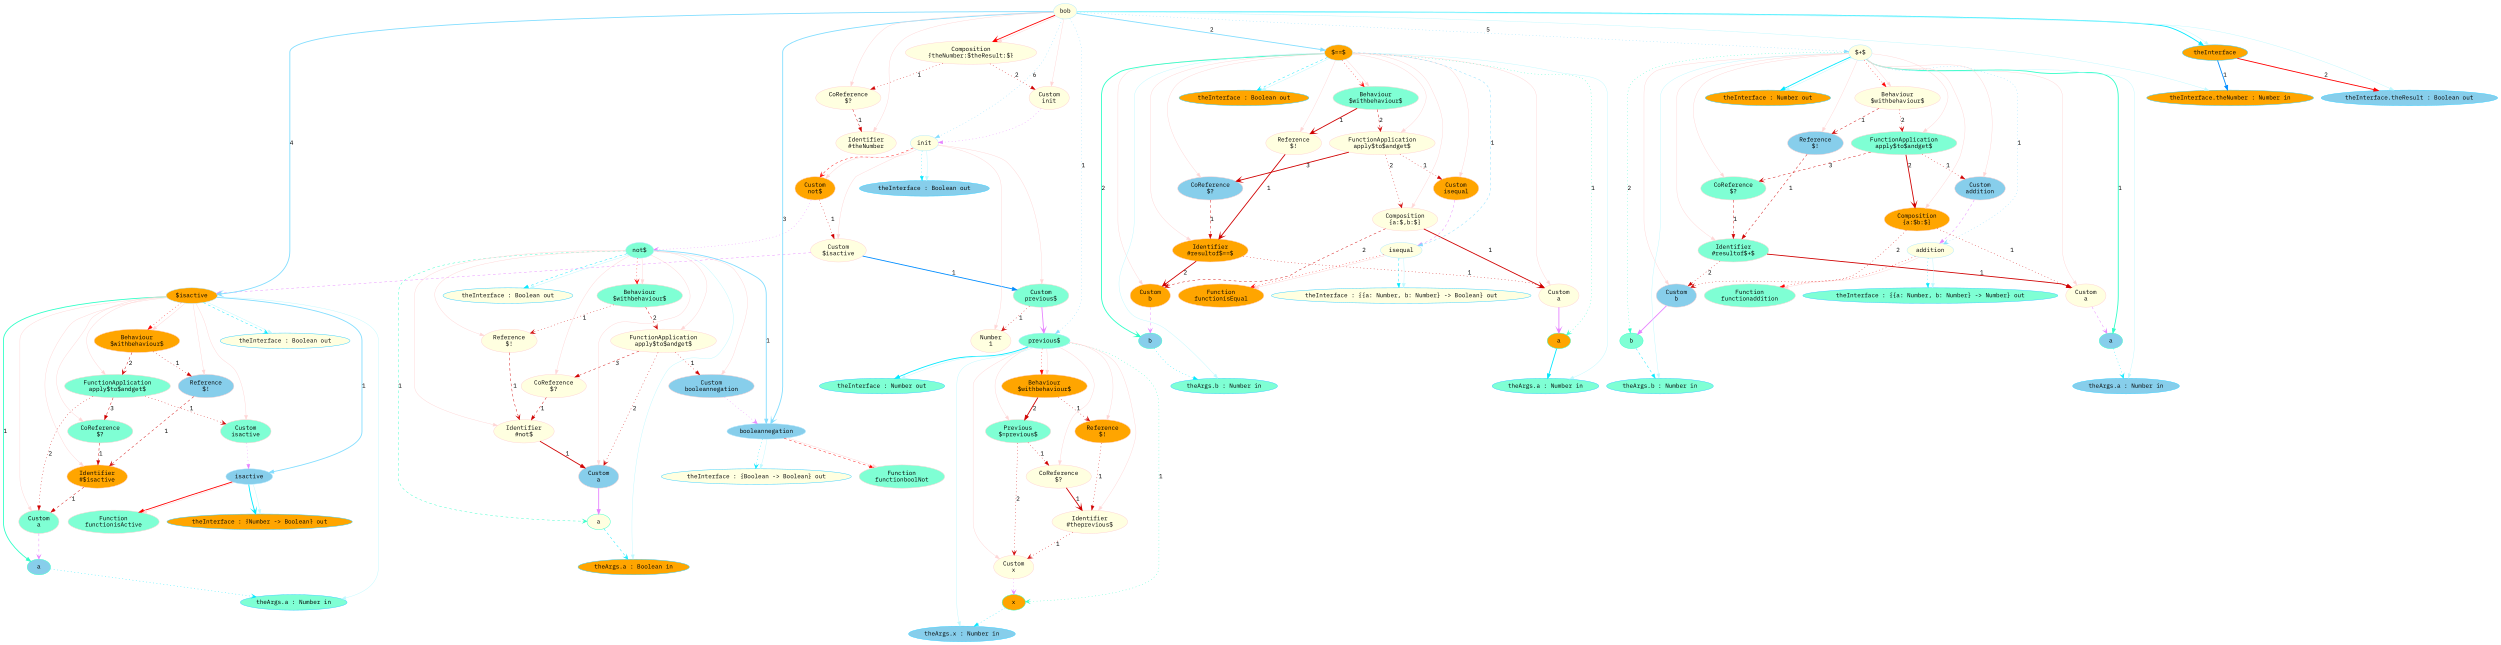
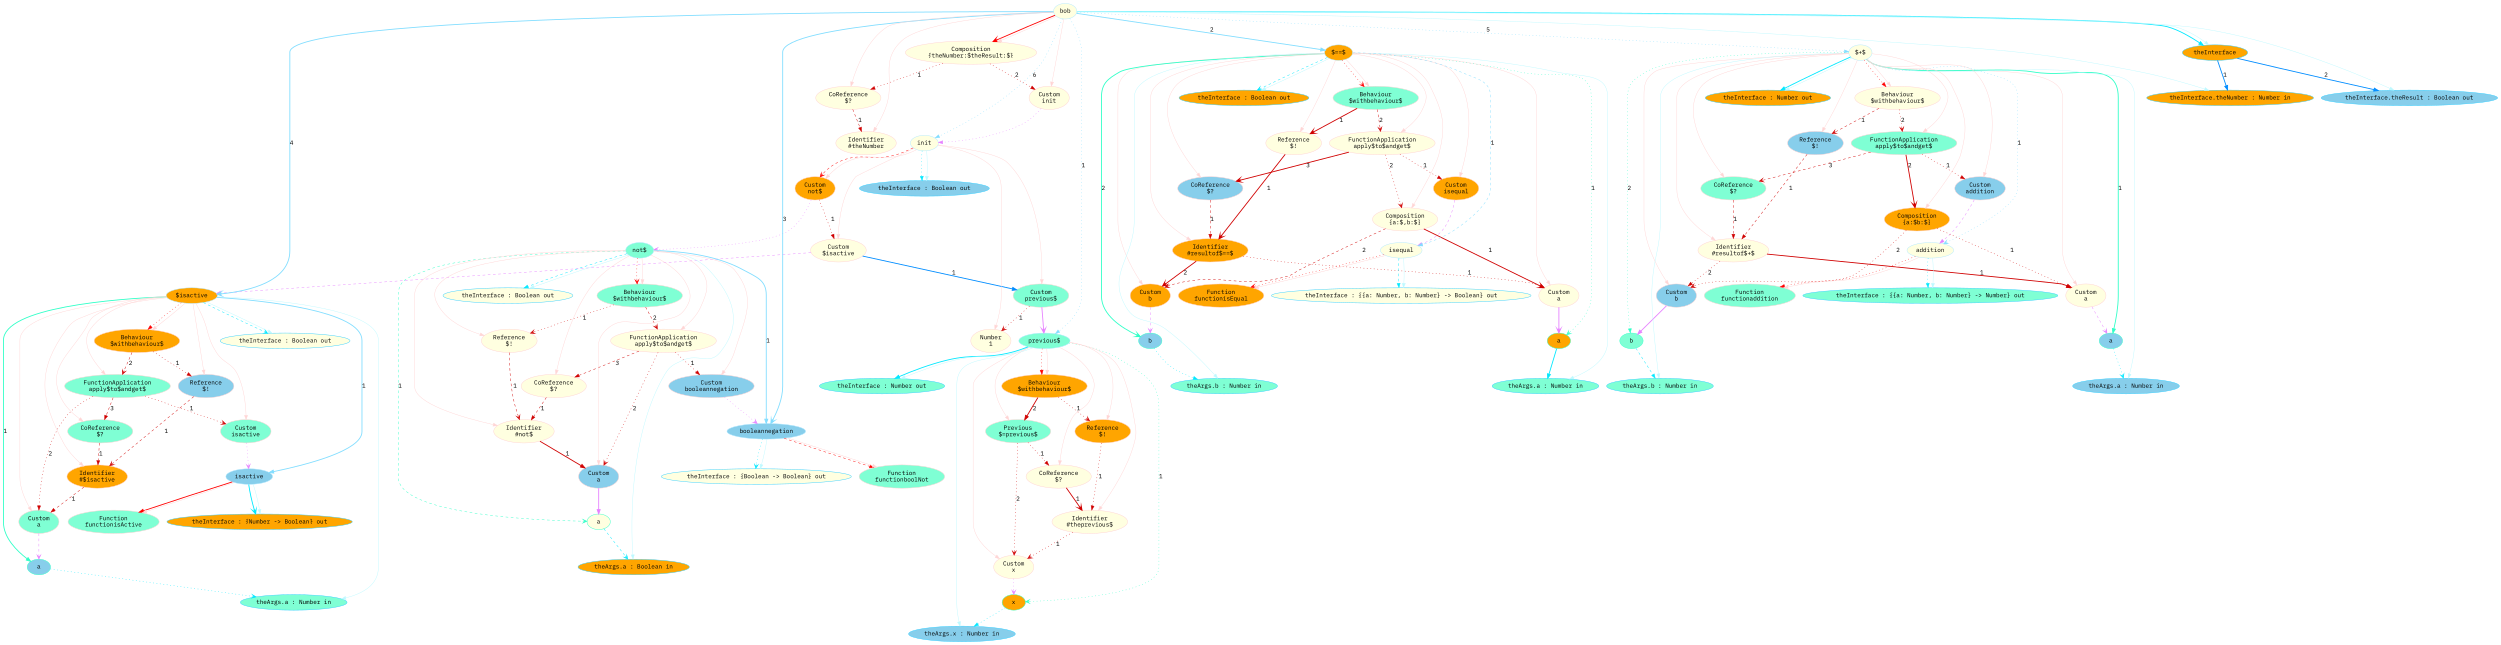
(2306, 74) -> (2306, 74)
(1733, 250) -> (1733, 250)
(247, 454) -> (247, 454)
